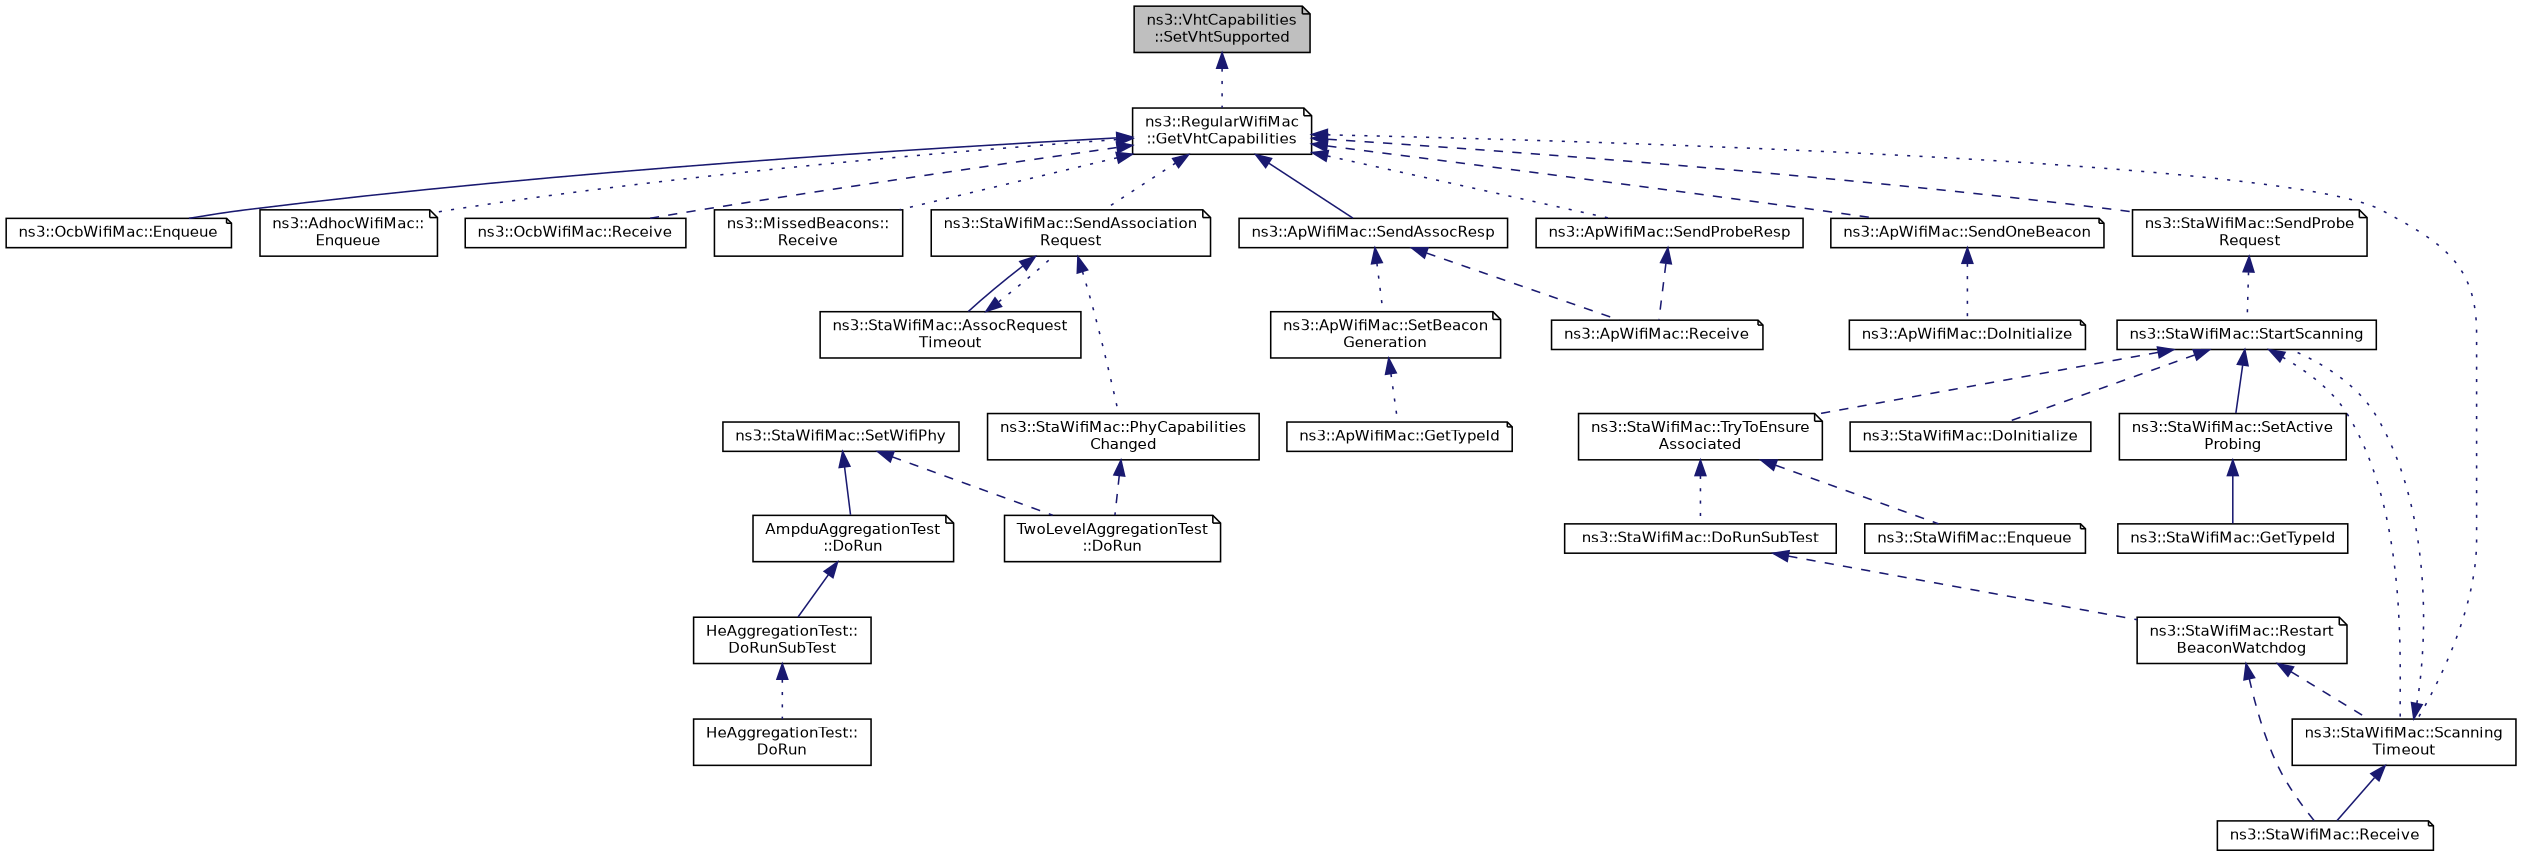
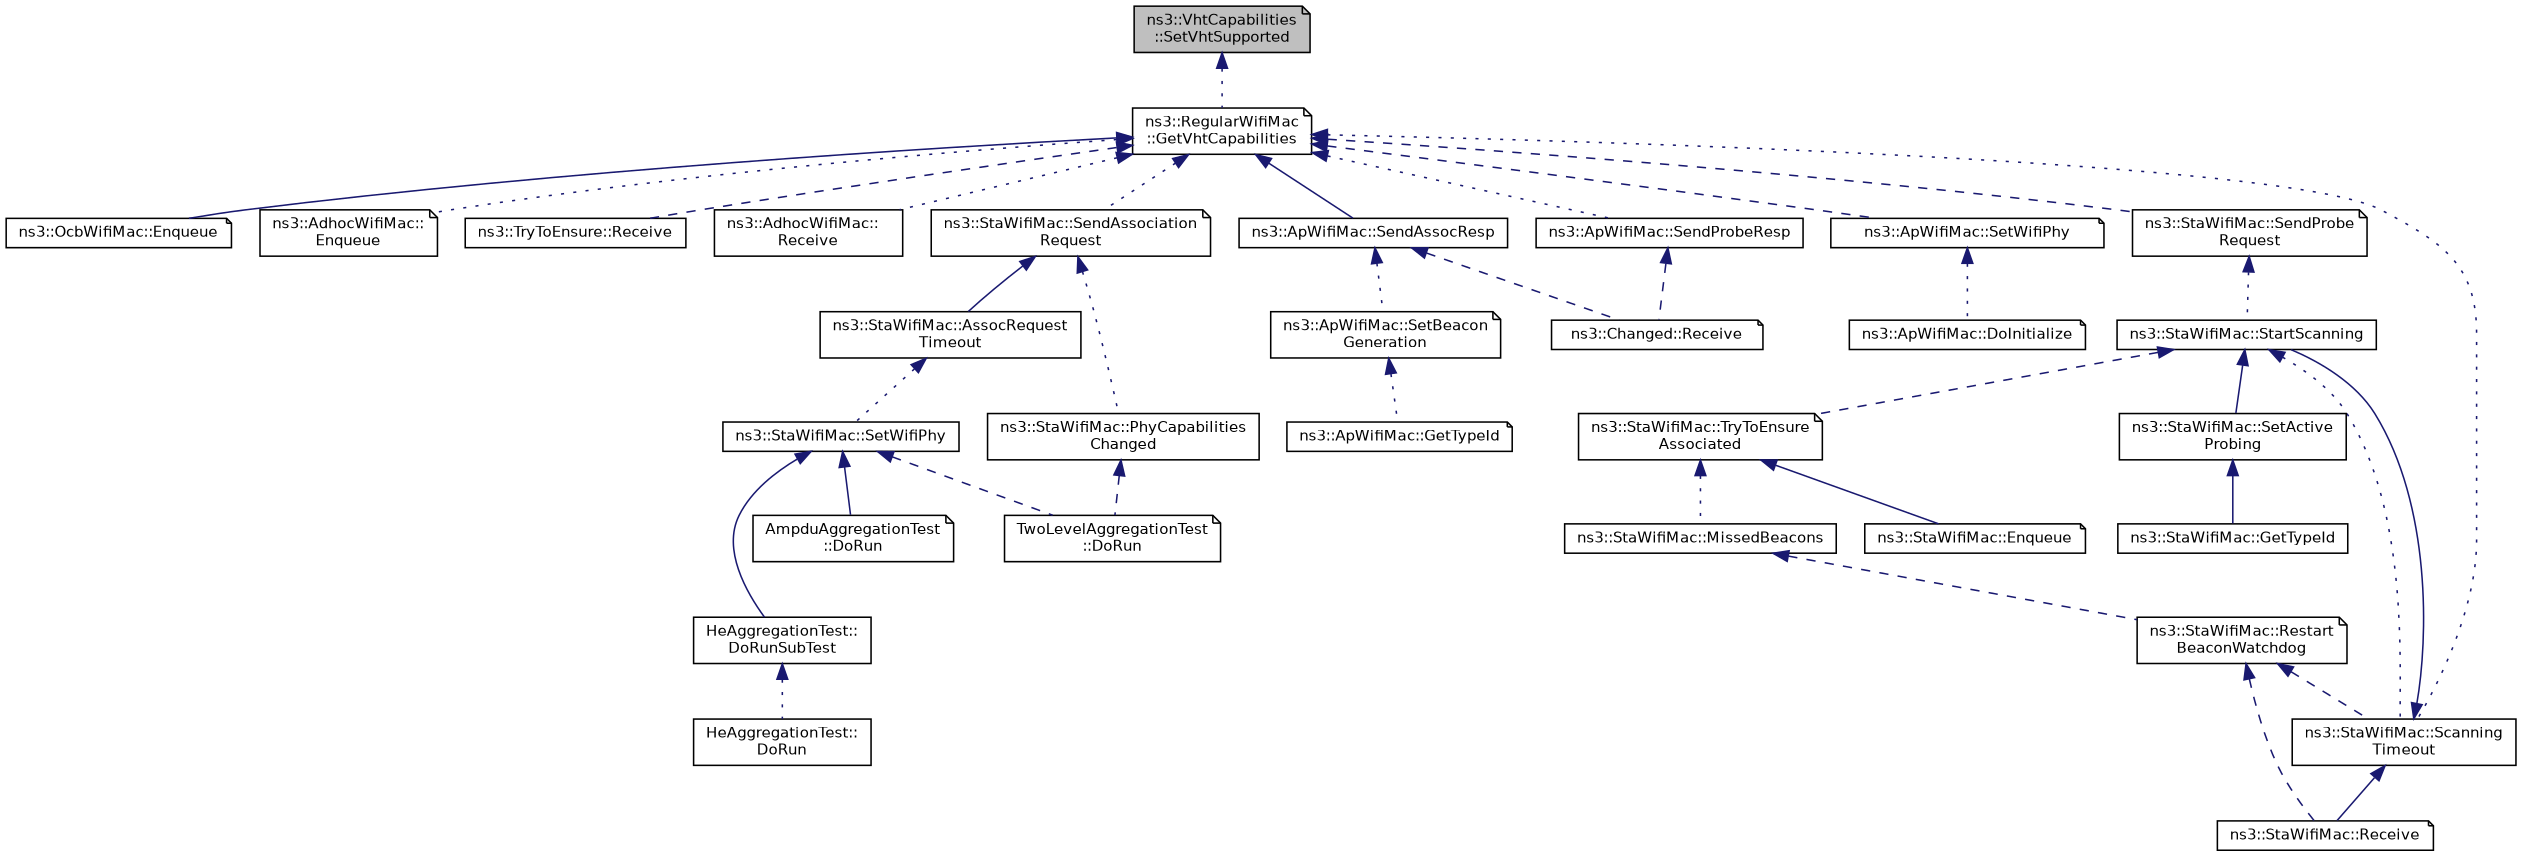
(576, 233) -> (576, 233)
(809, 233) -> (809, 233)
(1967, 233) -> (1967, 233)
(1026, 280) -> (885, 395)
(1657, 335) -> (1657, 335)
(1970, 437) -> none
(1857, 495) -> (1857, 495)
(2410, 502) -> (2410, 502)
(1700, 539) -> (1700, 539)
(813, 596) -> (735, 529)
